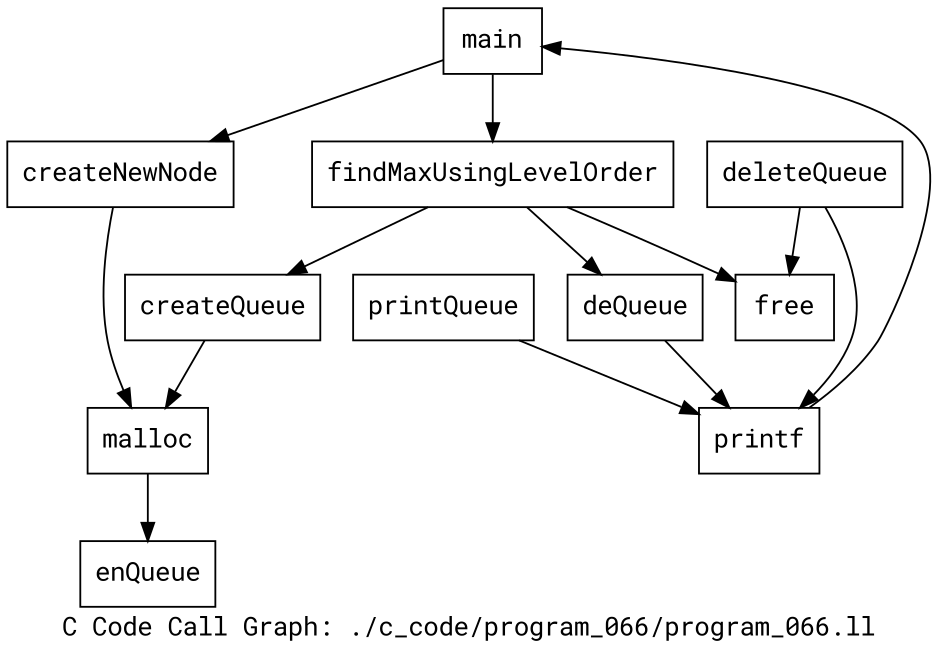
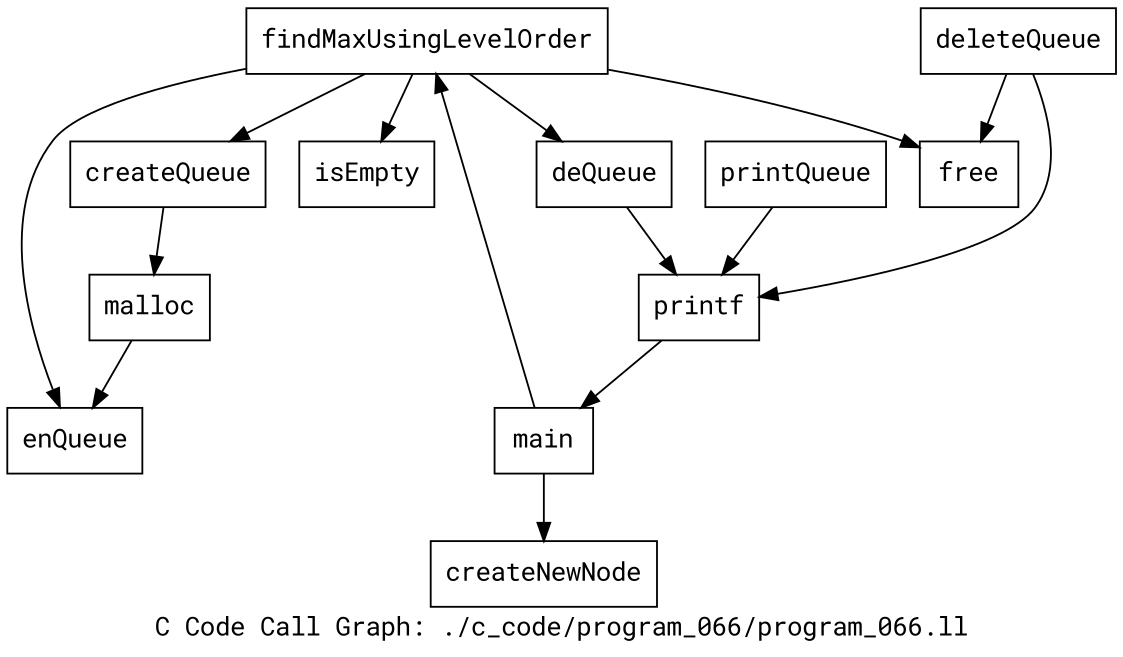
none -> (40, 162)
none -> (367, 174)
(104, 300) -> none
